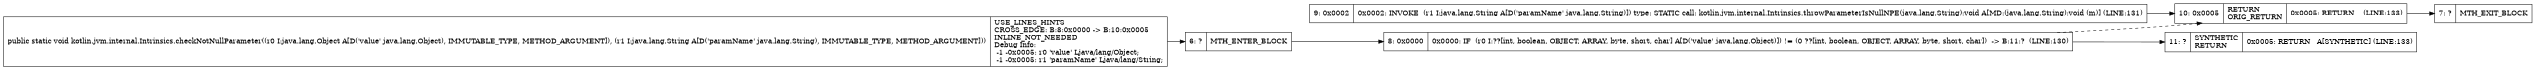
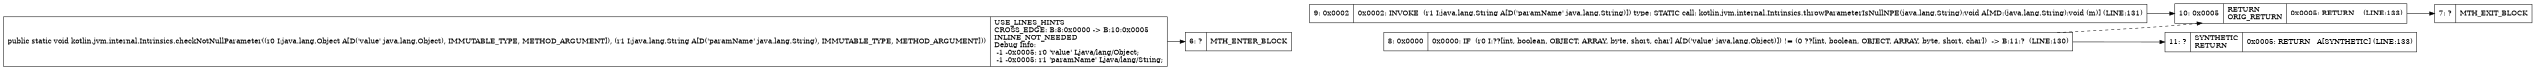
(1335, 42) -> none
